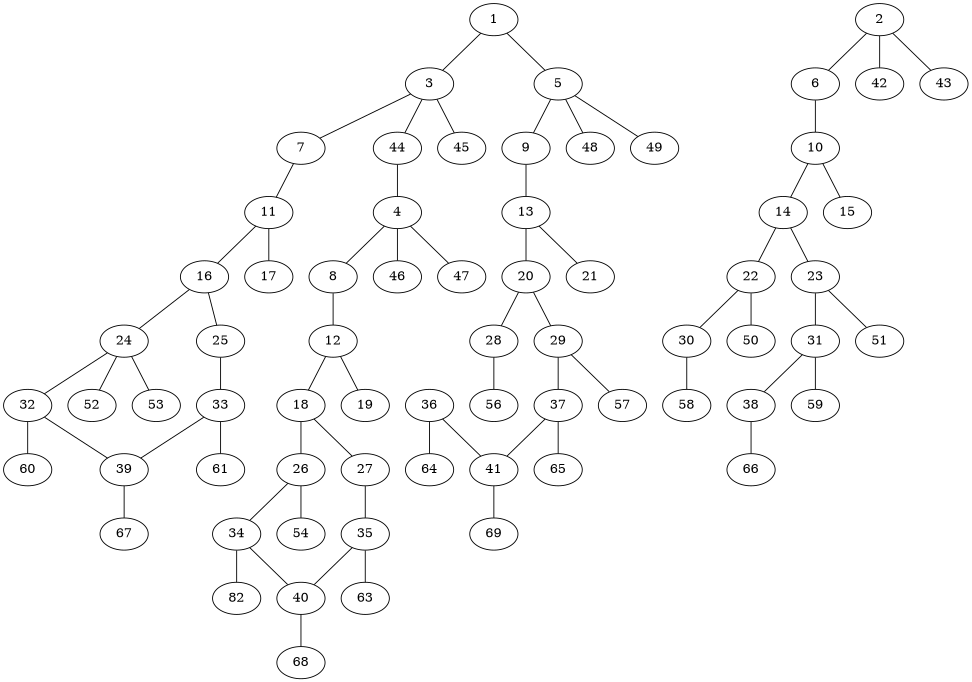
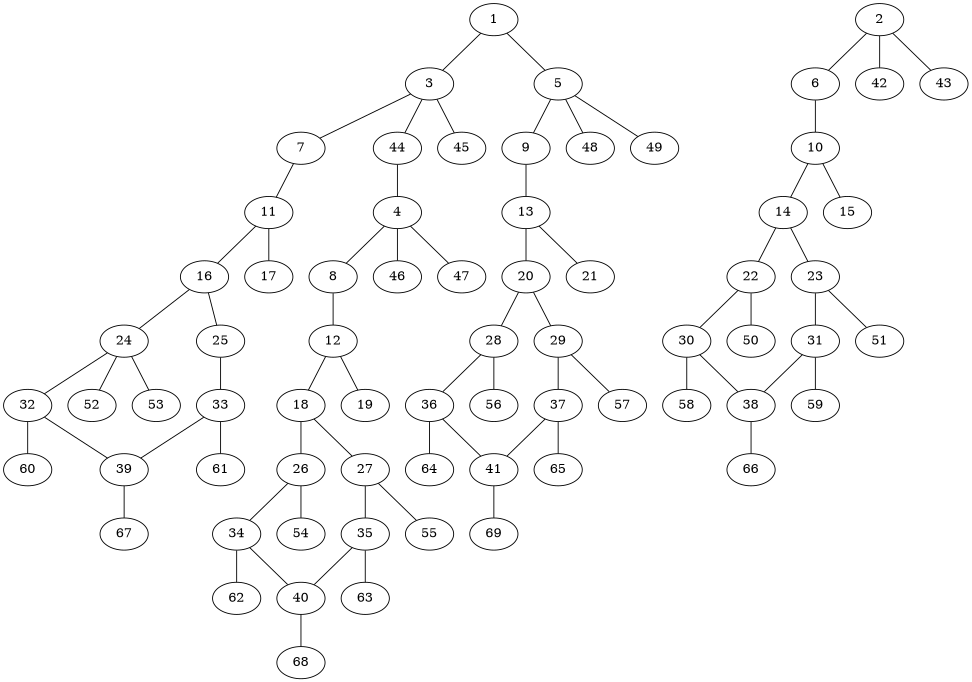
none -> (462, 373)
none -> (719, 373)
none -> (430, 534)
(237, 598) -> (237, 598)
